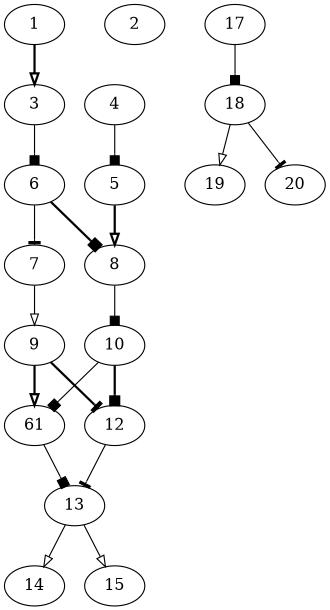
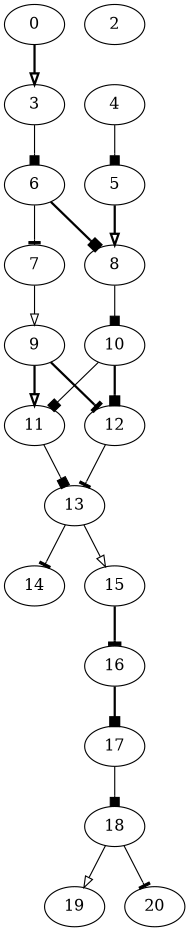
(35, 25) -> (35, 25)
(35, 426) -> (35, 426)
(57, 541) -> (56, 543)
none -> (115, 666)
